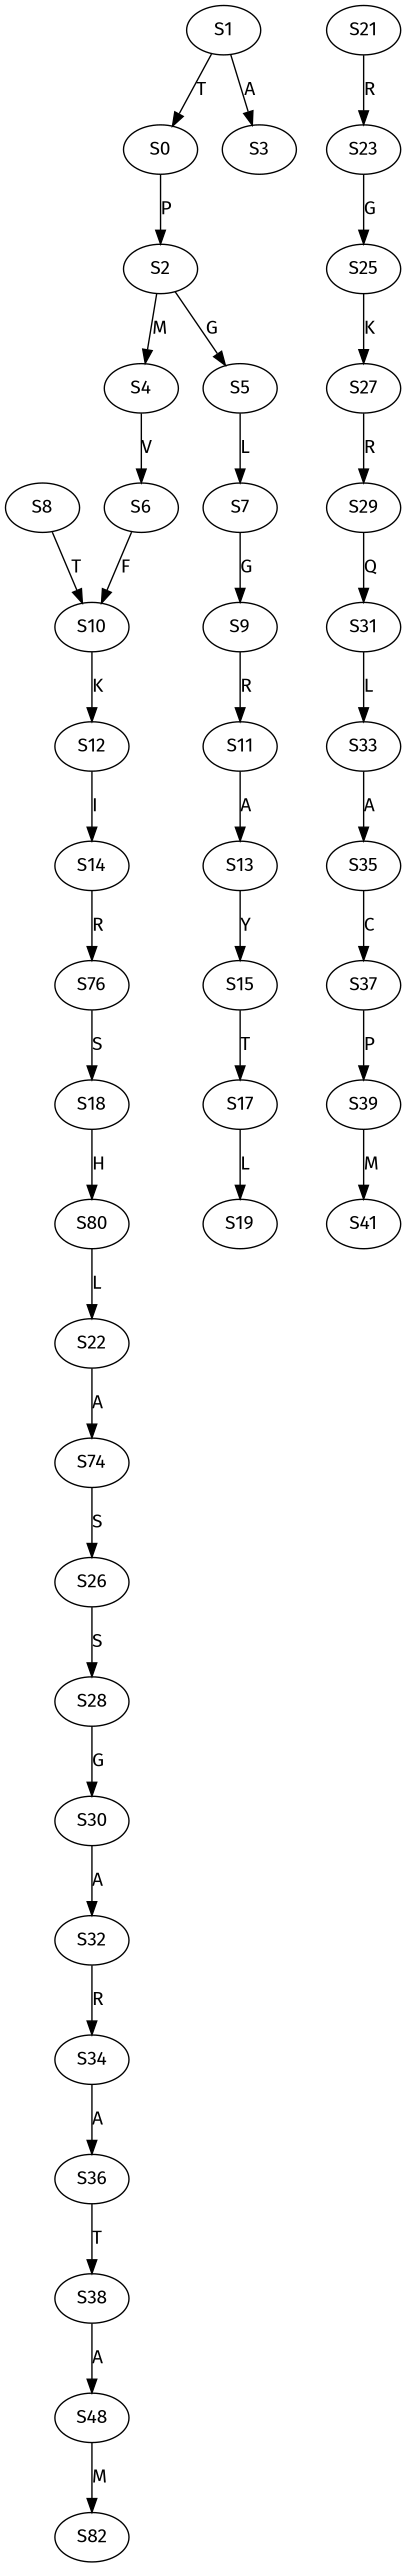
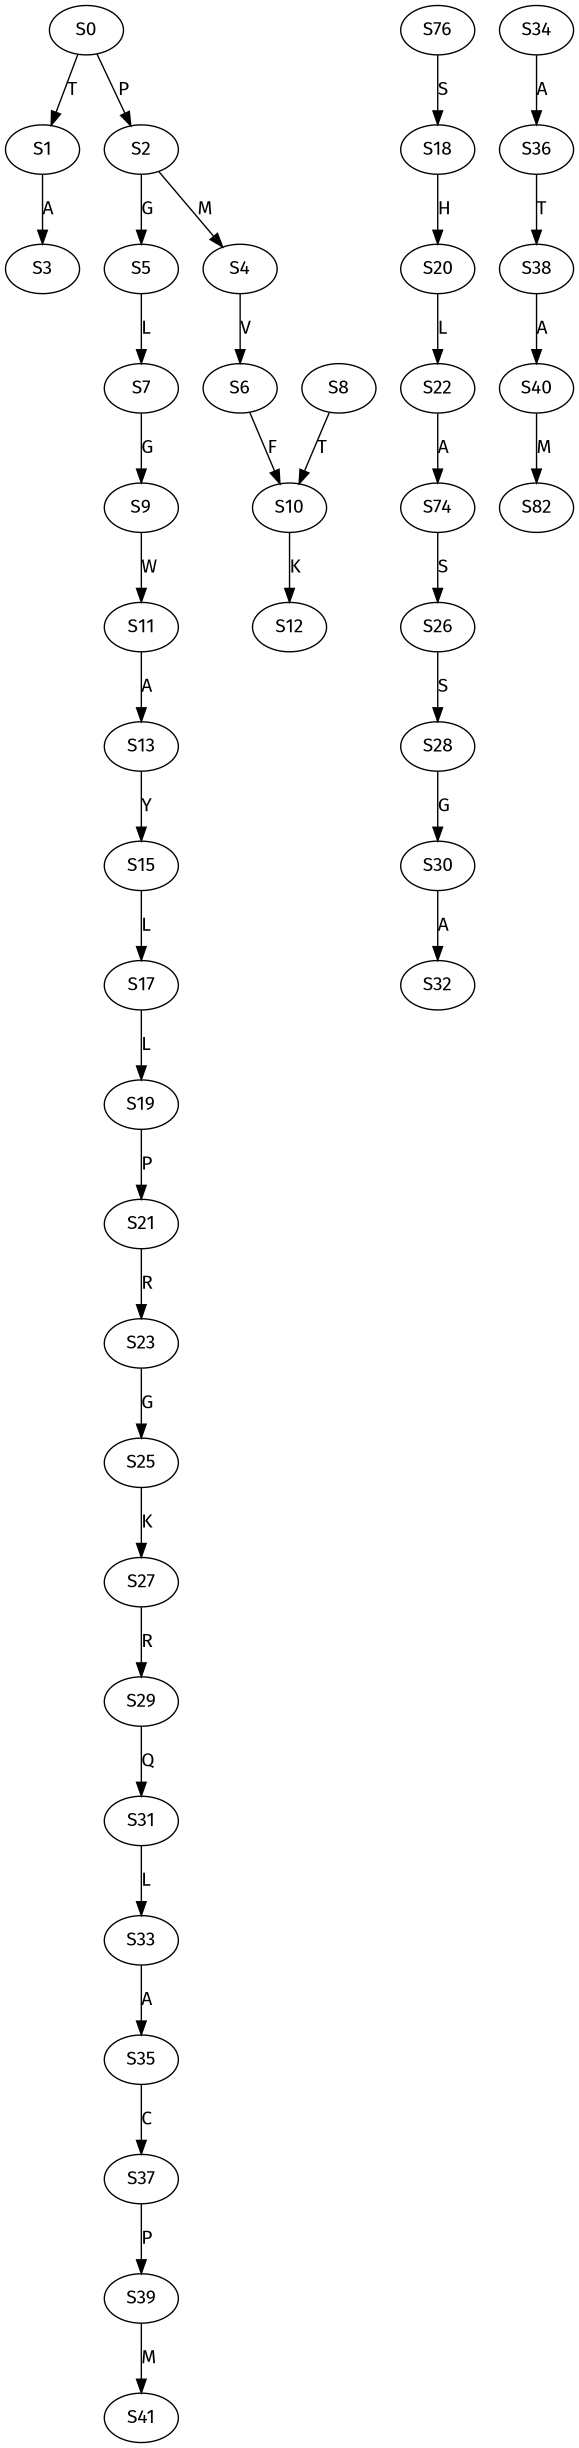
(195, 84) -> (67, 83)
(246, 687) -> (150, 567)
(92, 866) -> none
(246, 1045) -> (146, 926)
none -> (141, 1157)
(92, 1224) -> (438, 269)
(92, 1993) -> none
(92, 2418) -> (537, 388)
